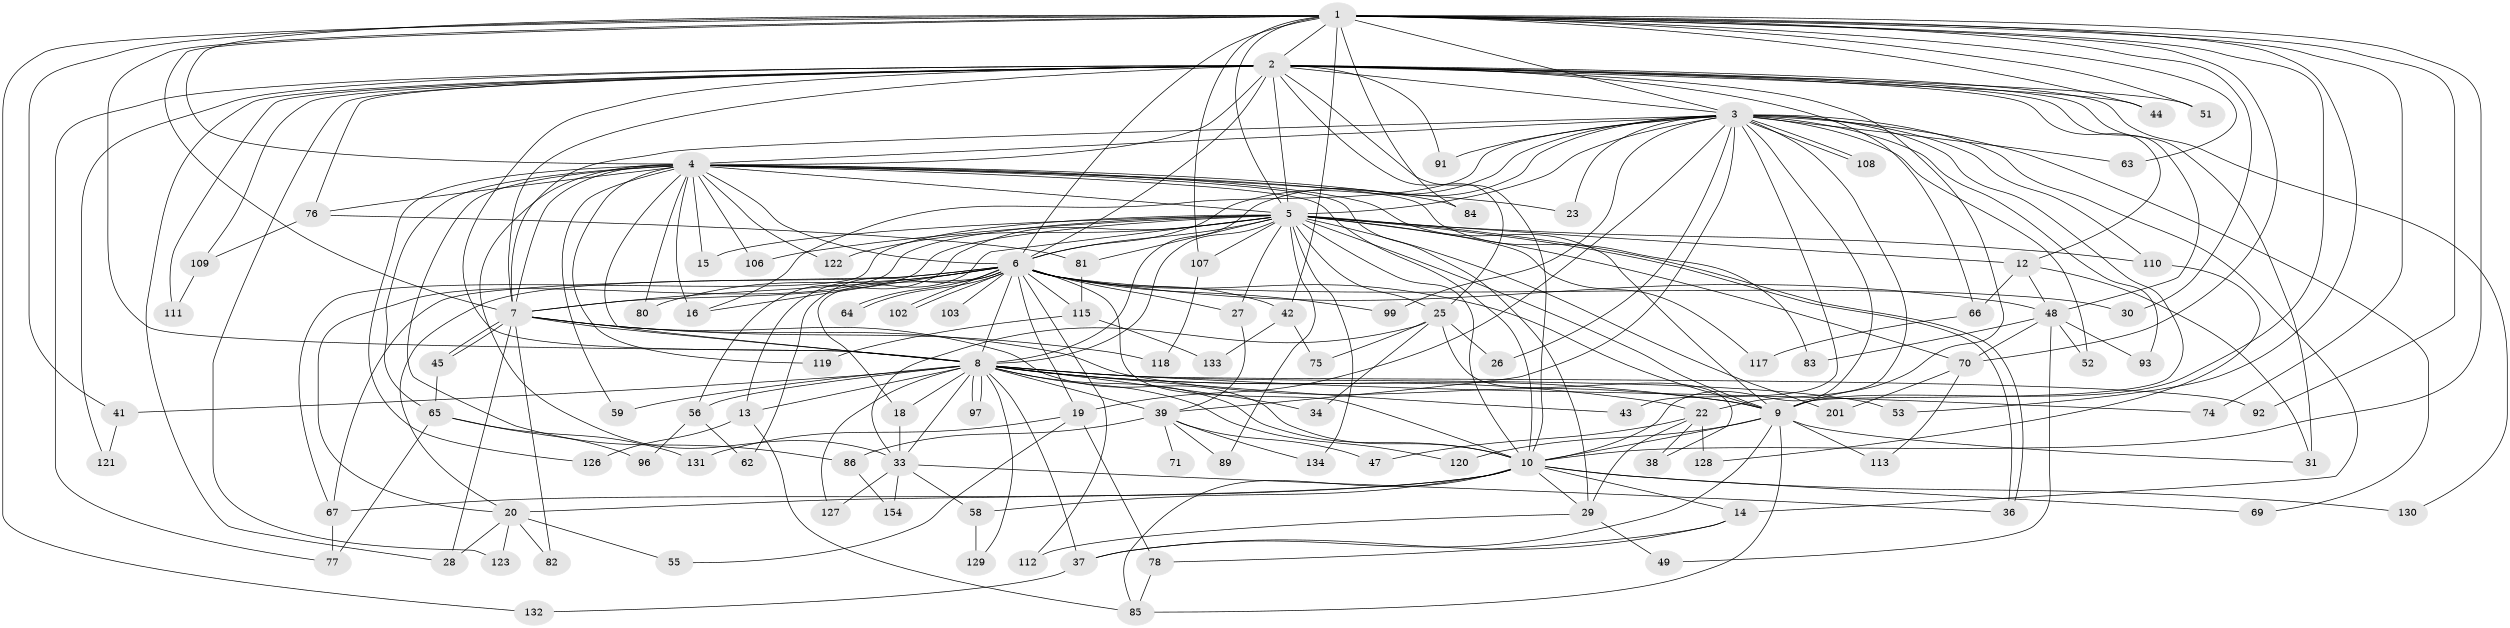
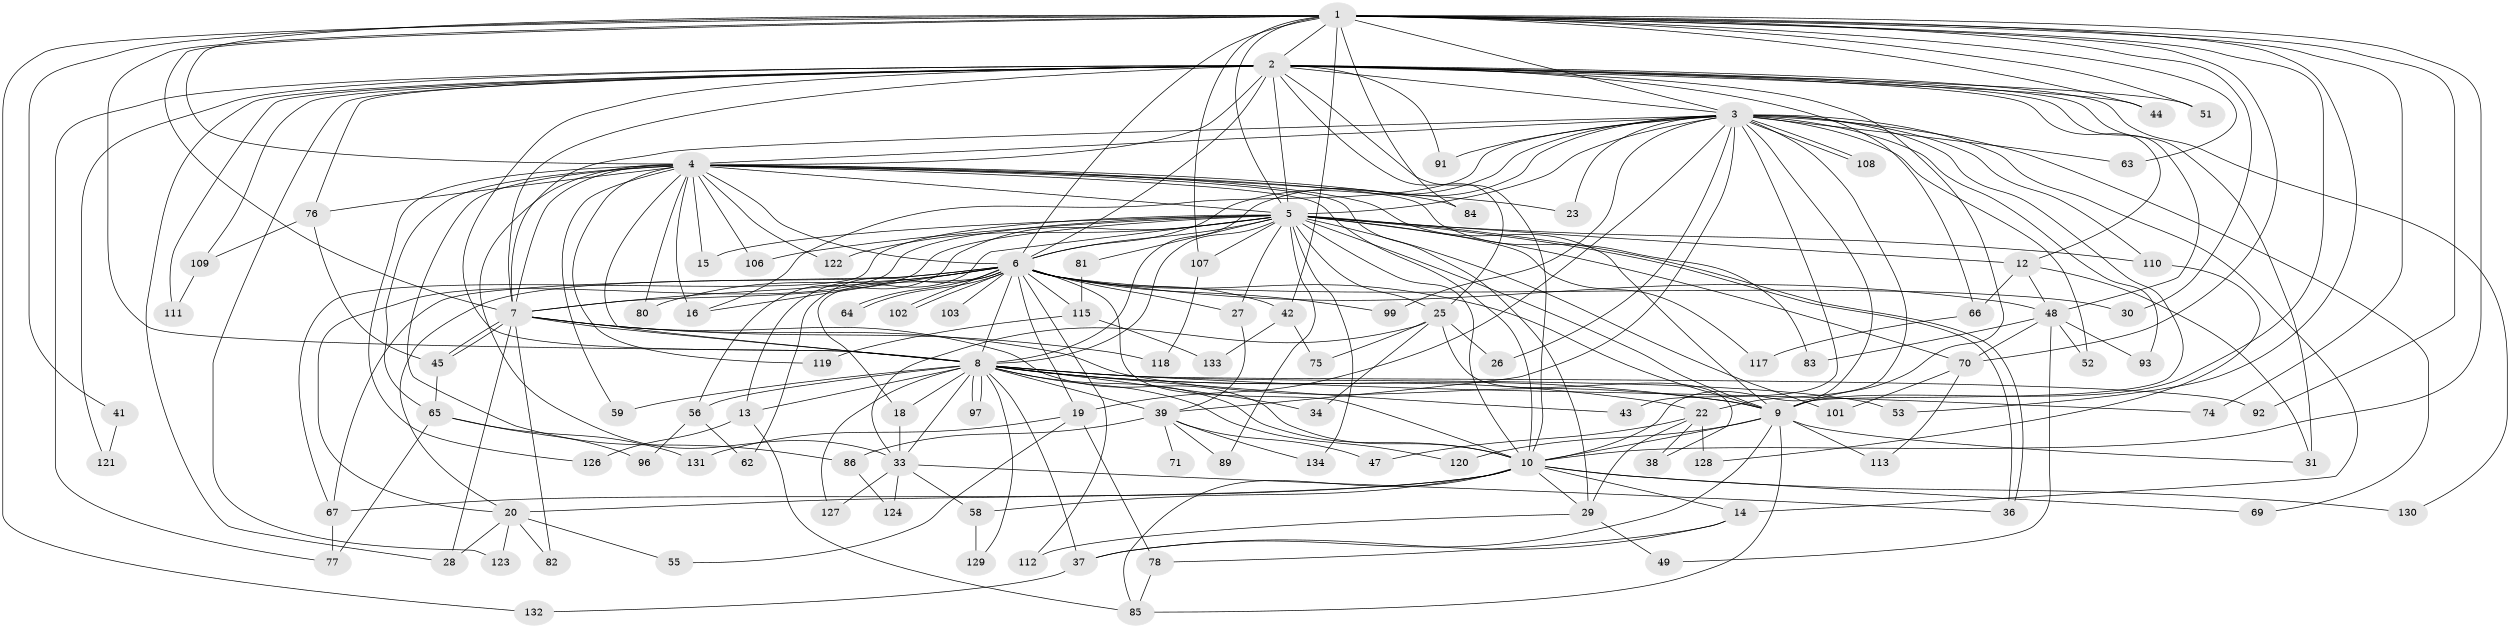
(717, 228) -> (348, 310)
(549, 394) -> none
(1836, 414) -> (1836, 414)
(893, 513) -> (893, 513)
